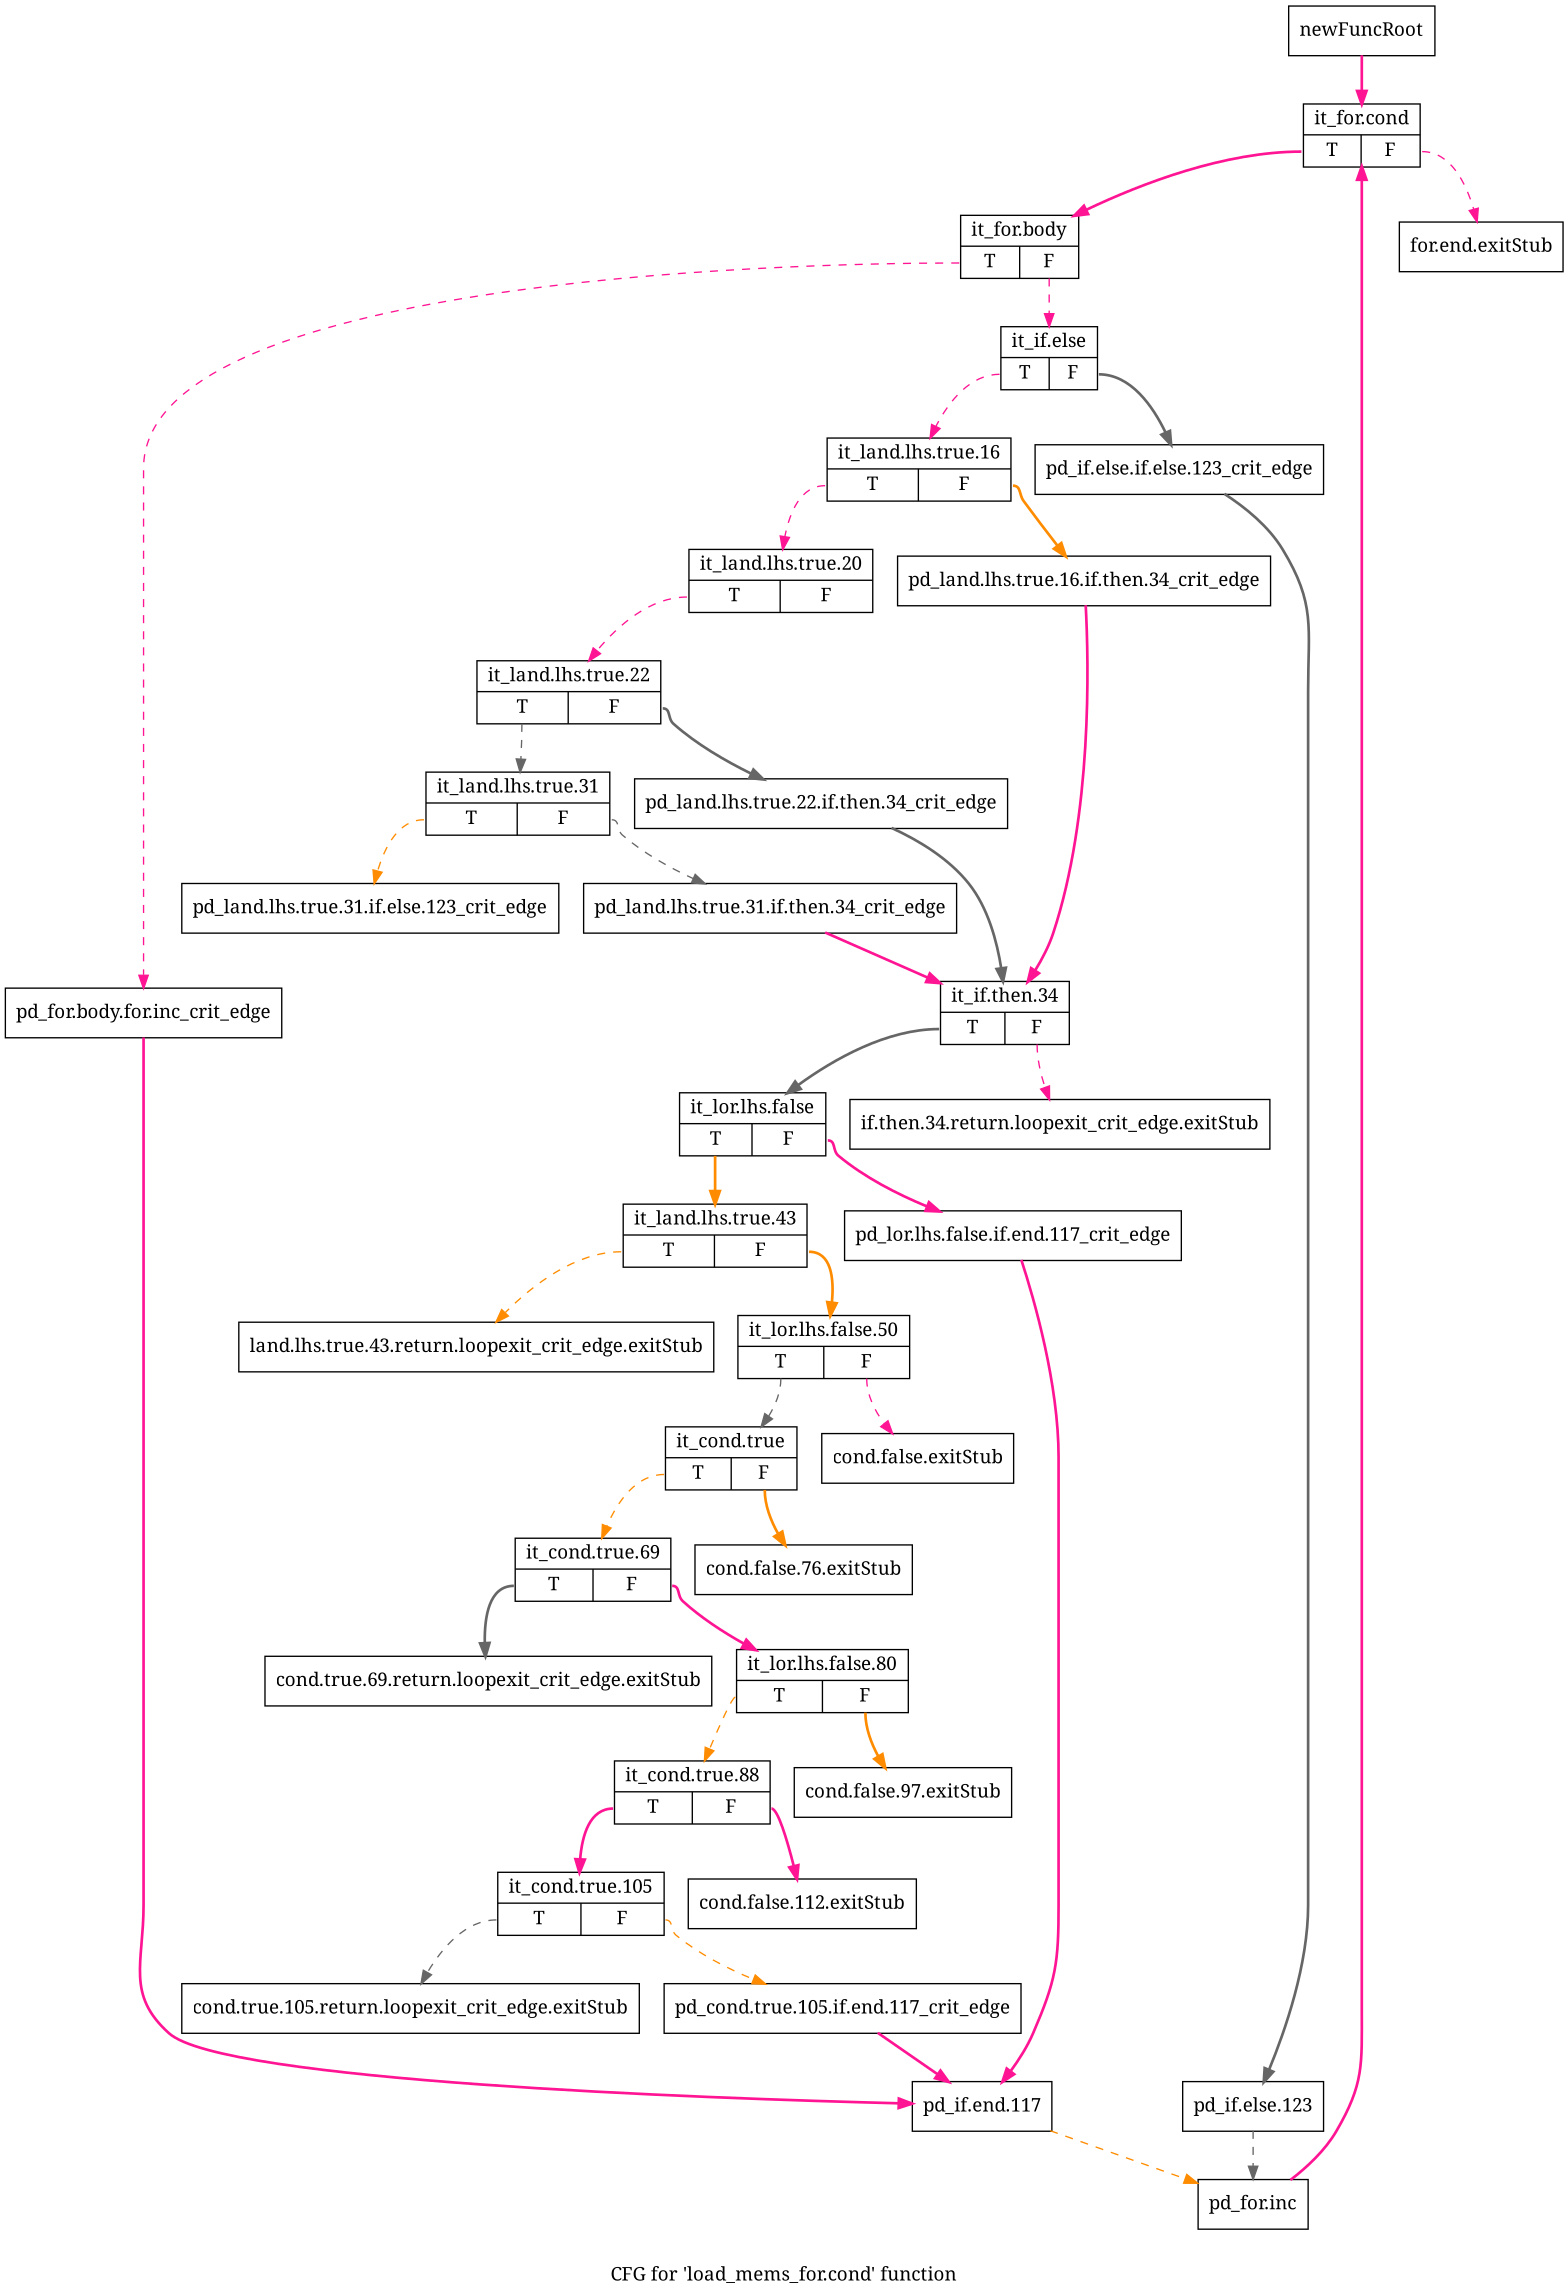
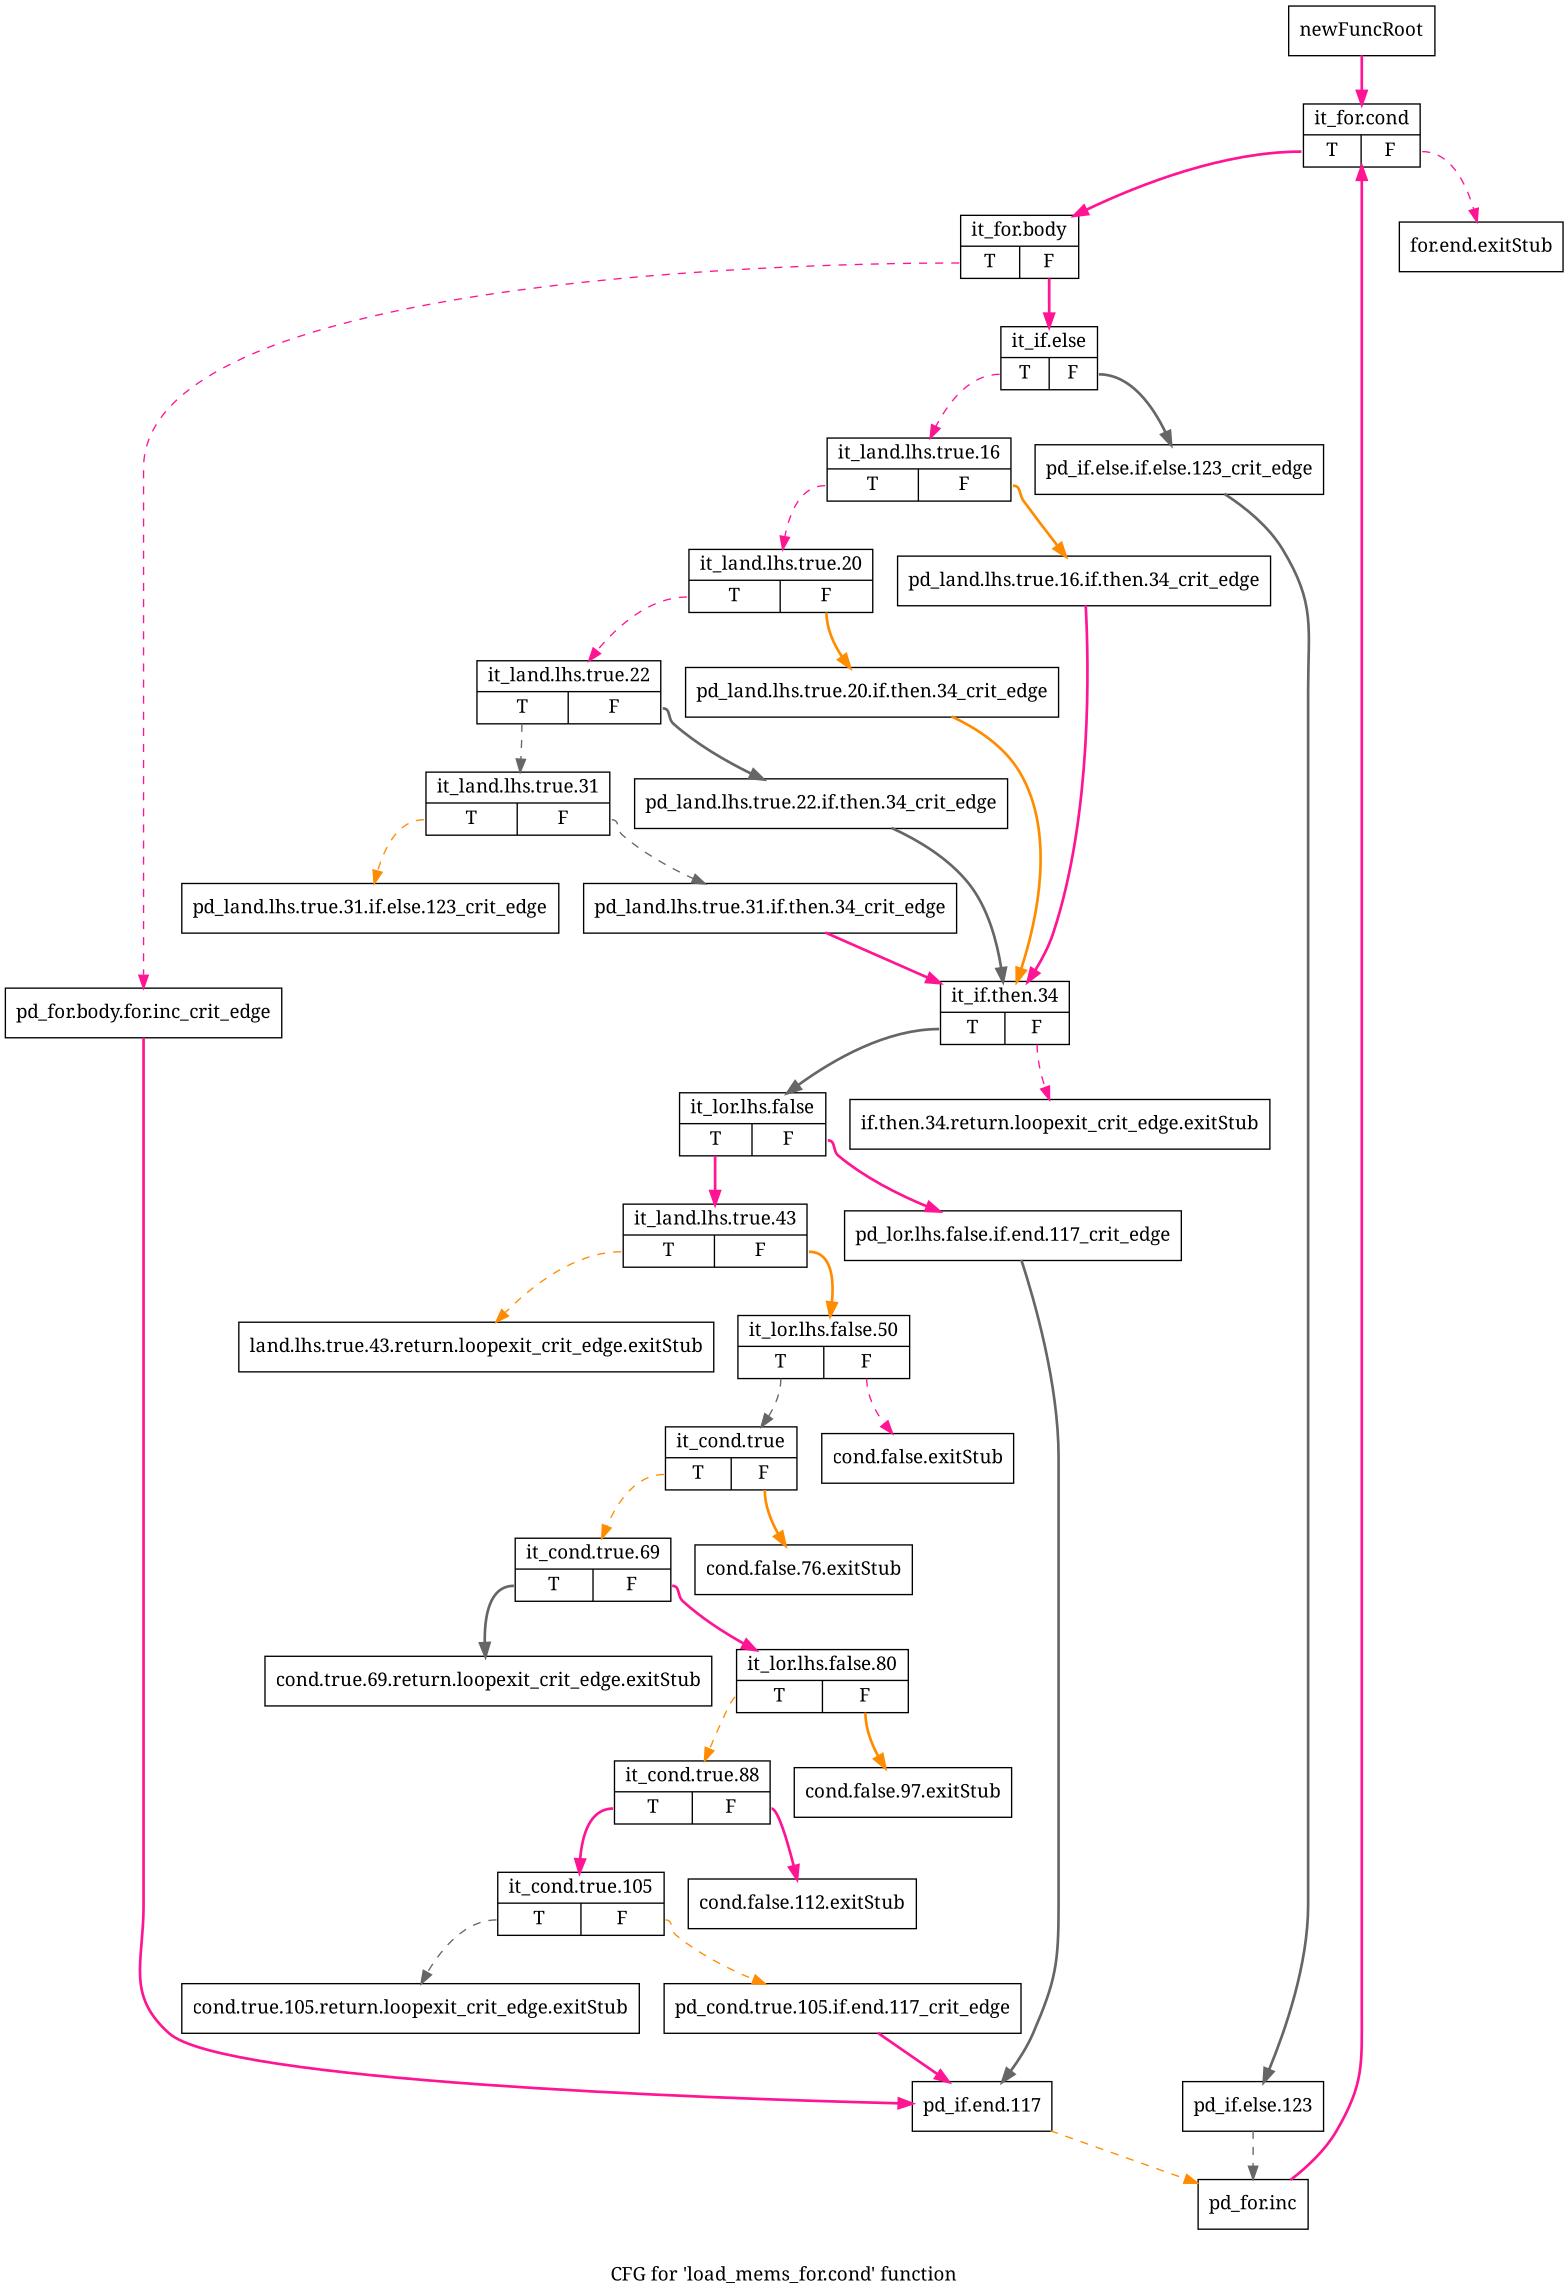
(1049, 296) -> (1049, 296)
none -> (872, 692)
(715, 1173) -> (715, 1173)
(1059, 1669) -> (1059, 1669)
